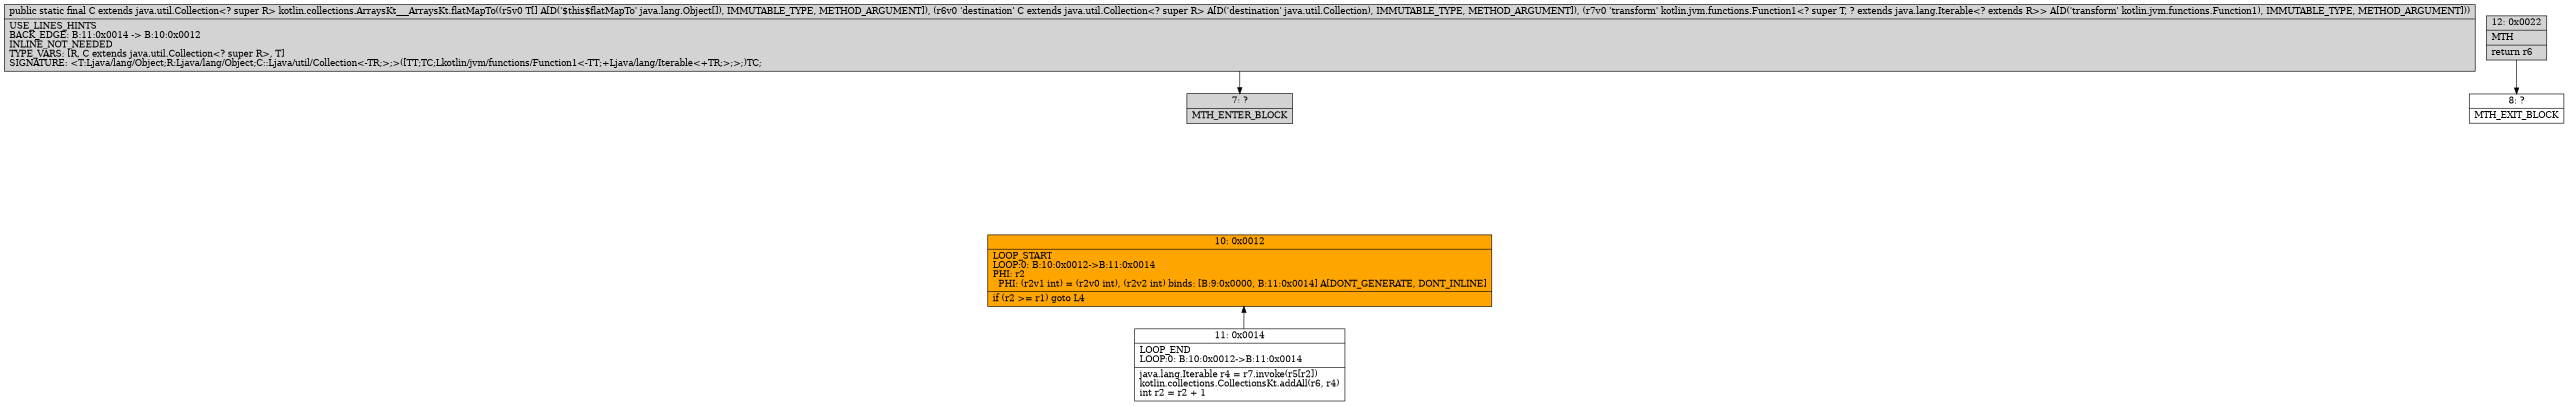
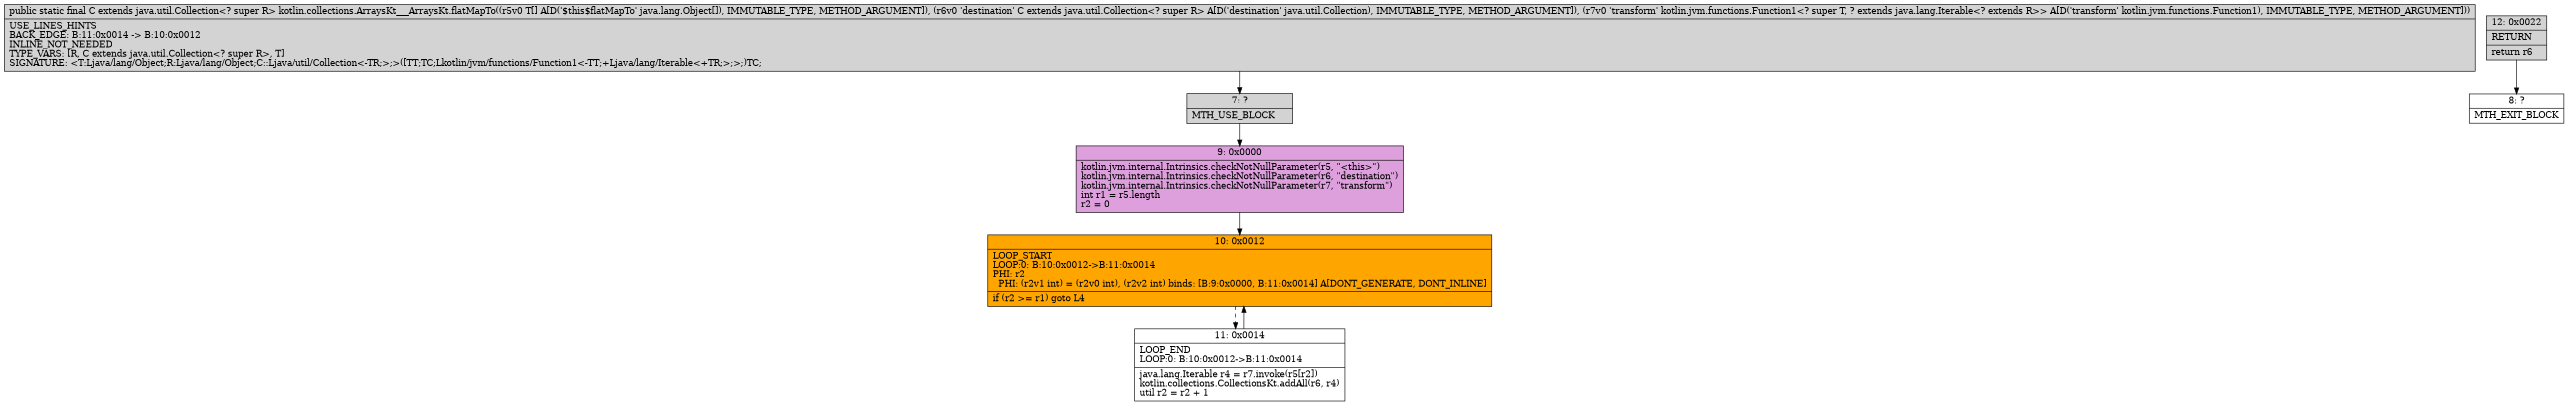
(2503, 37) -> (2512, 37)
(1240, 116) -> (1233, 116)
none -> (1240, 179)
none -> (1236, 314)
(1173, 393) -> (1174, 393)
